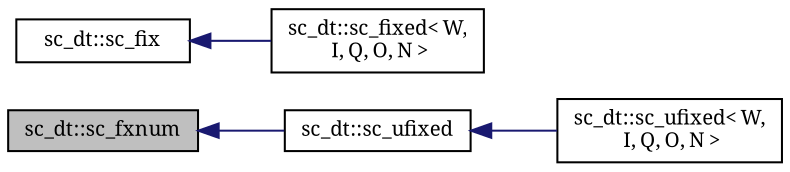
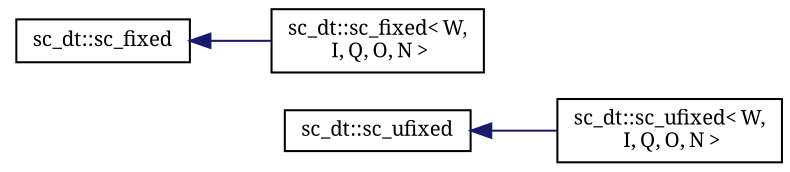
(103, 41) -> (103, 41)
(103, 131) -> none
